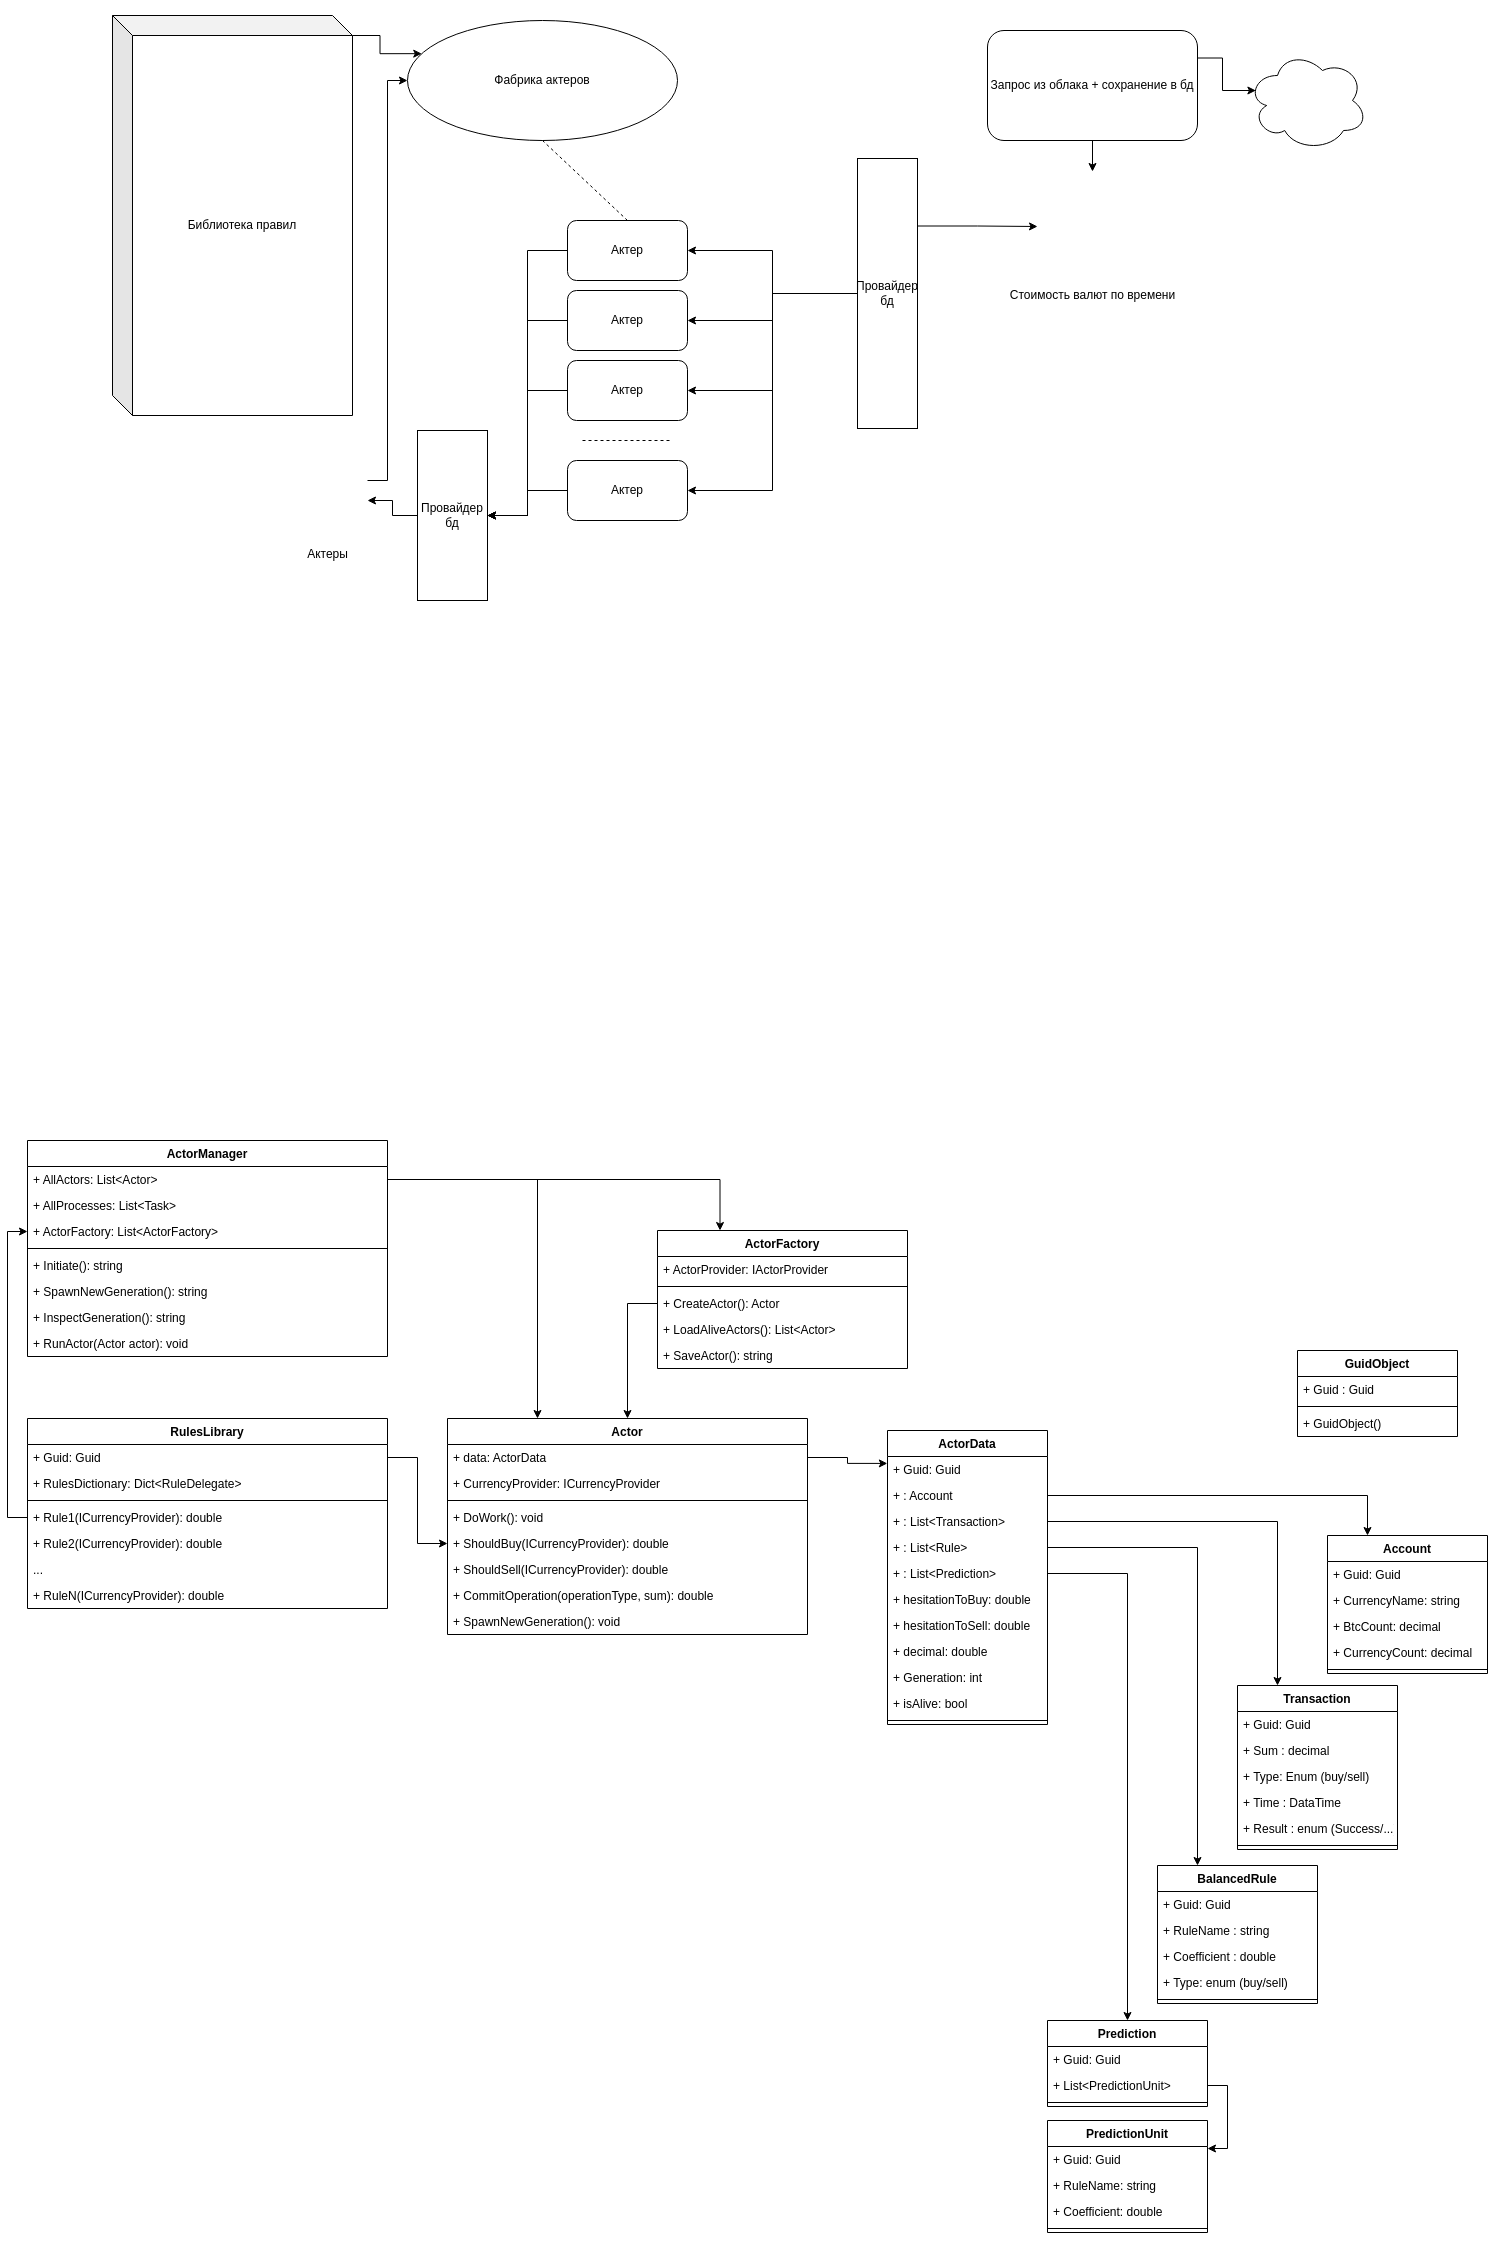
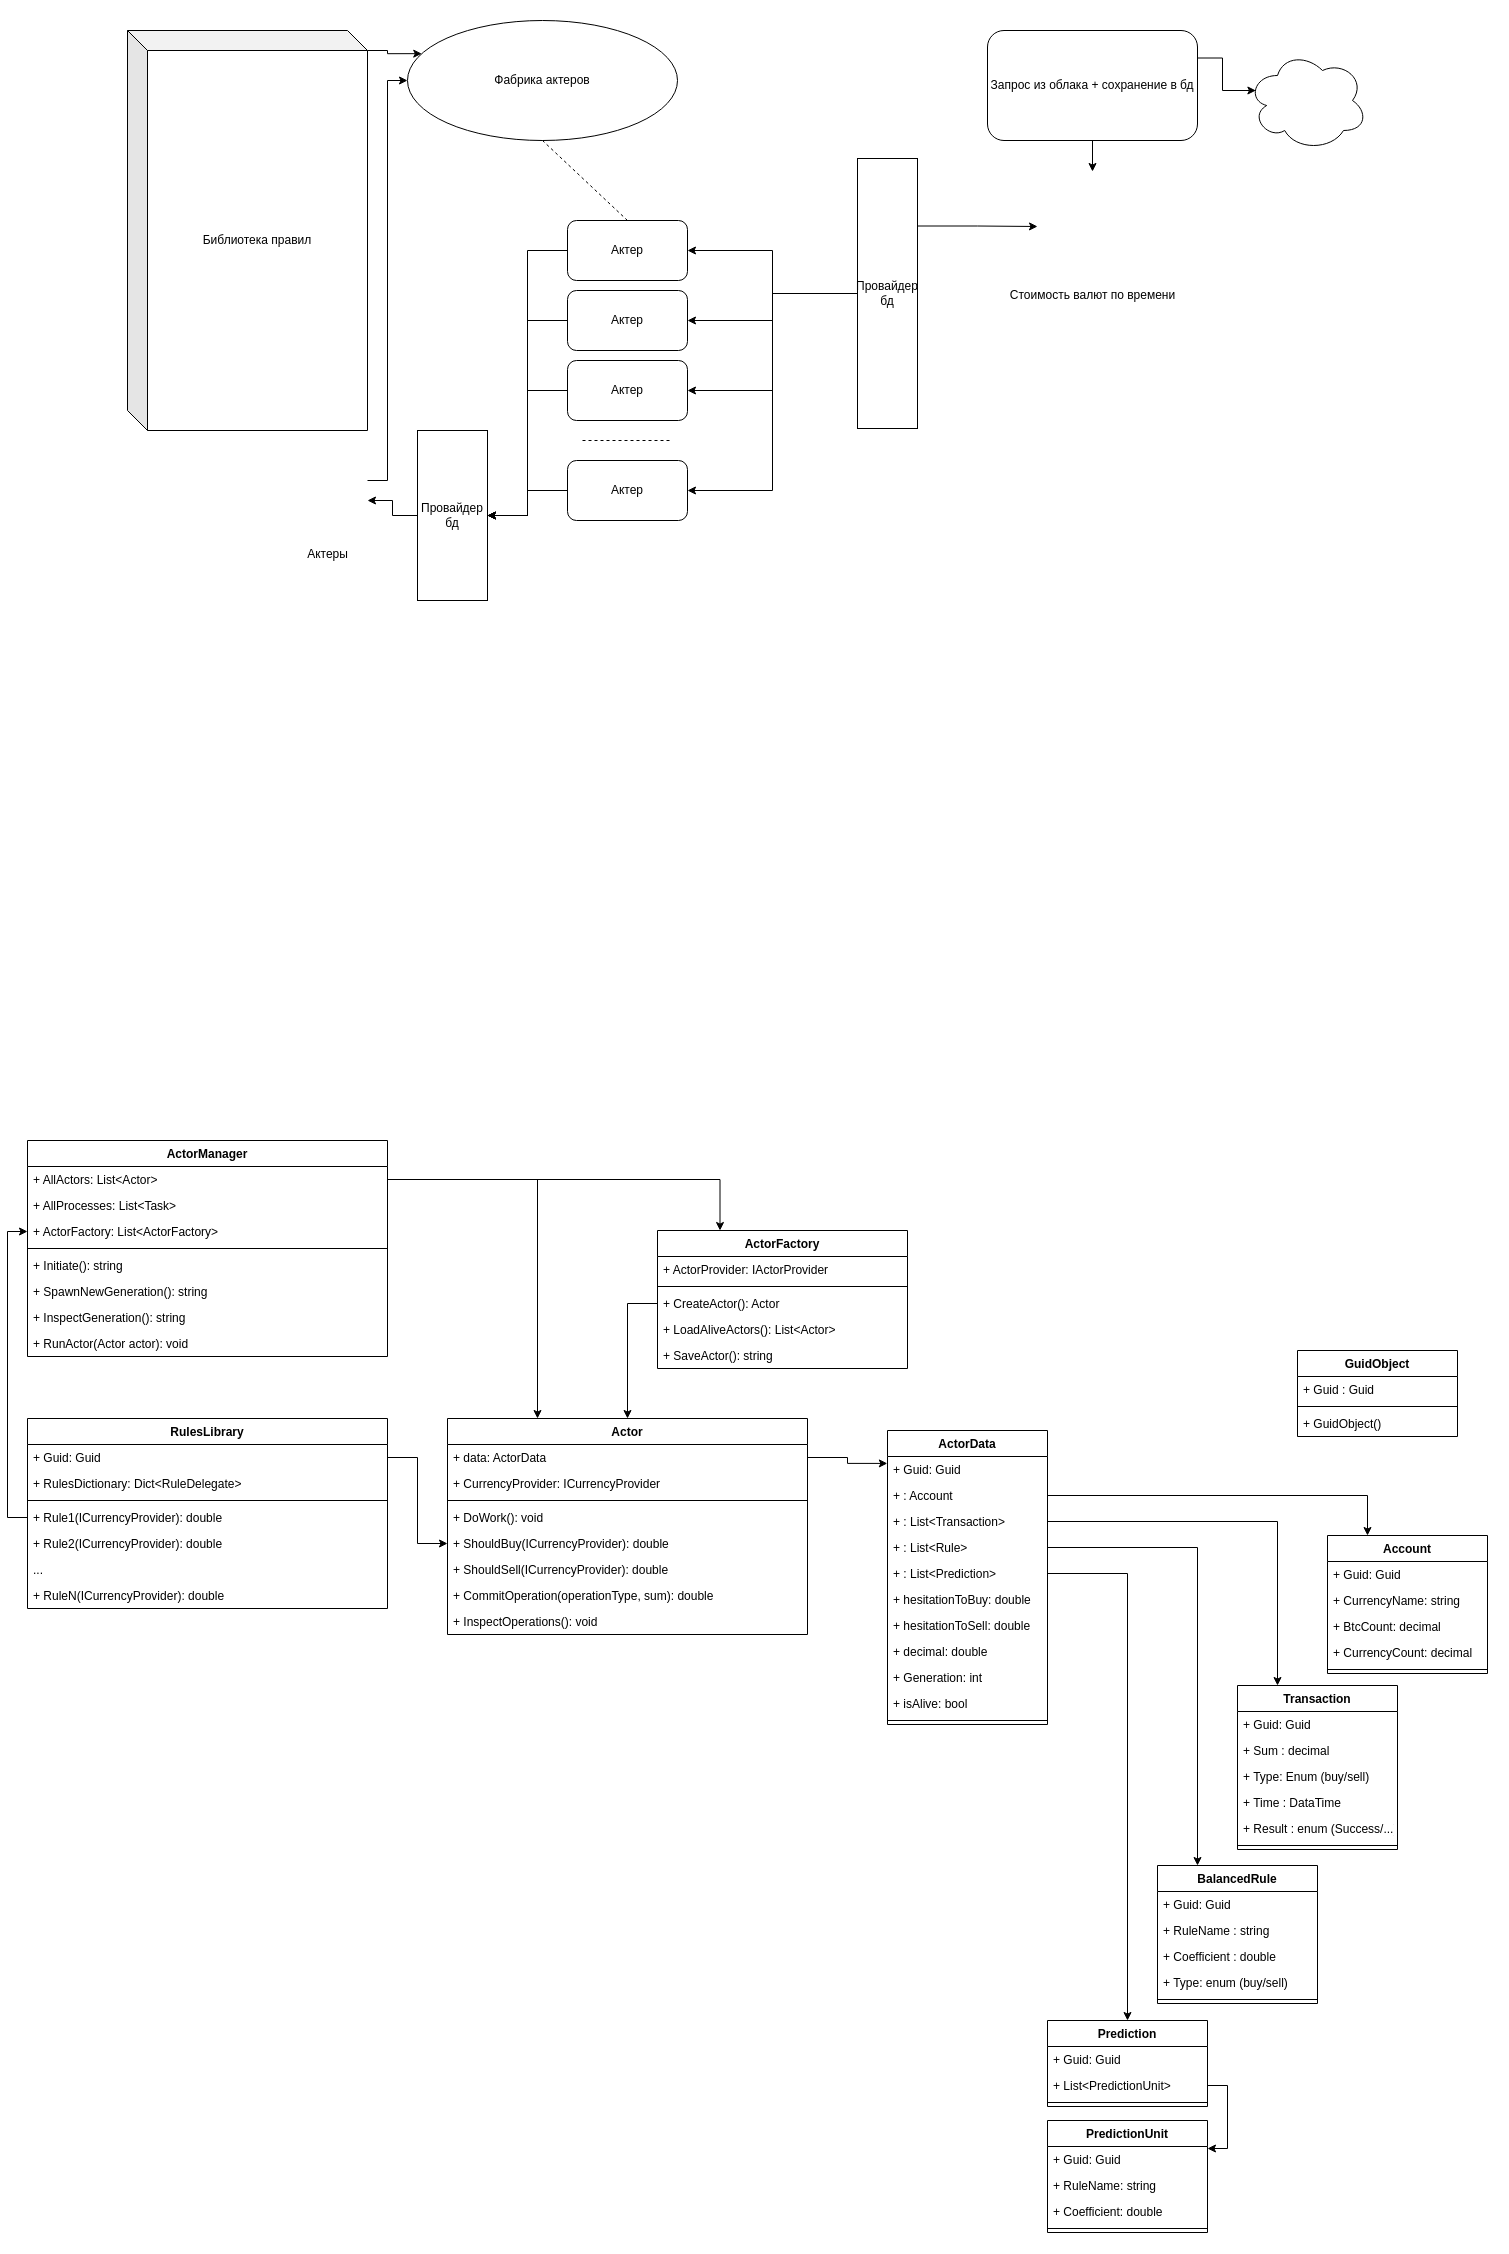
(233, 216) -> (248, 231)
(539, 1622) -> (536, 1622)
